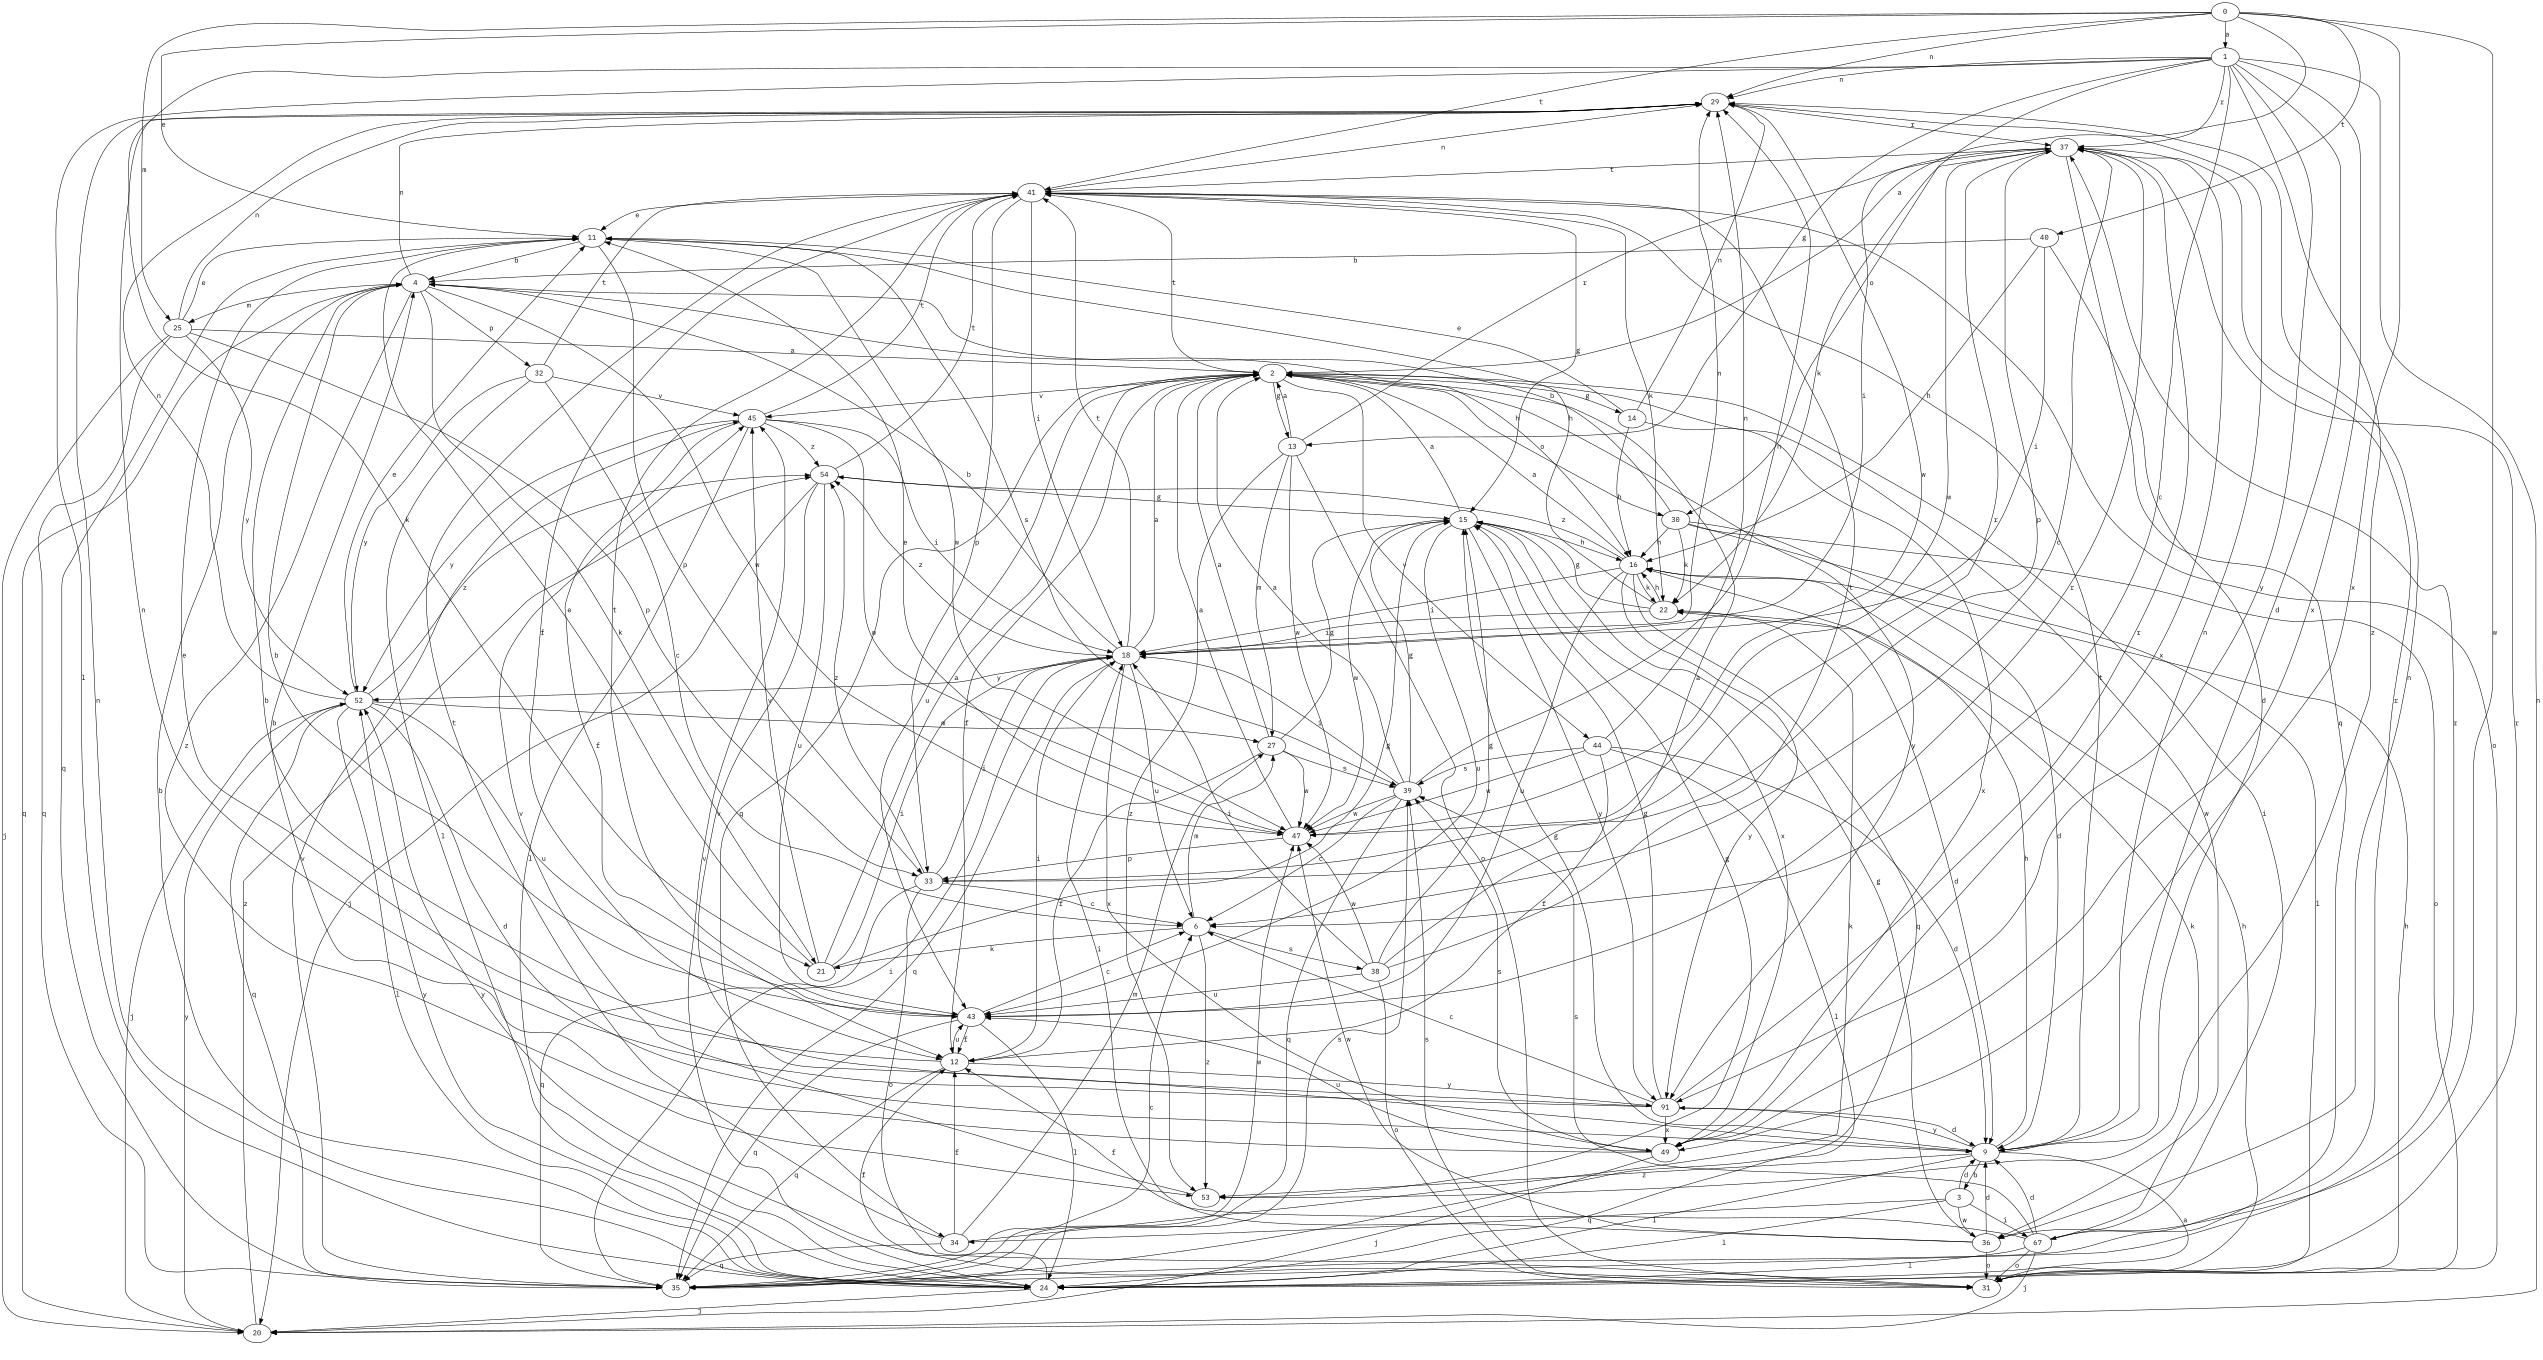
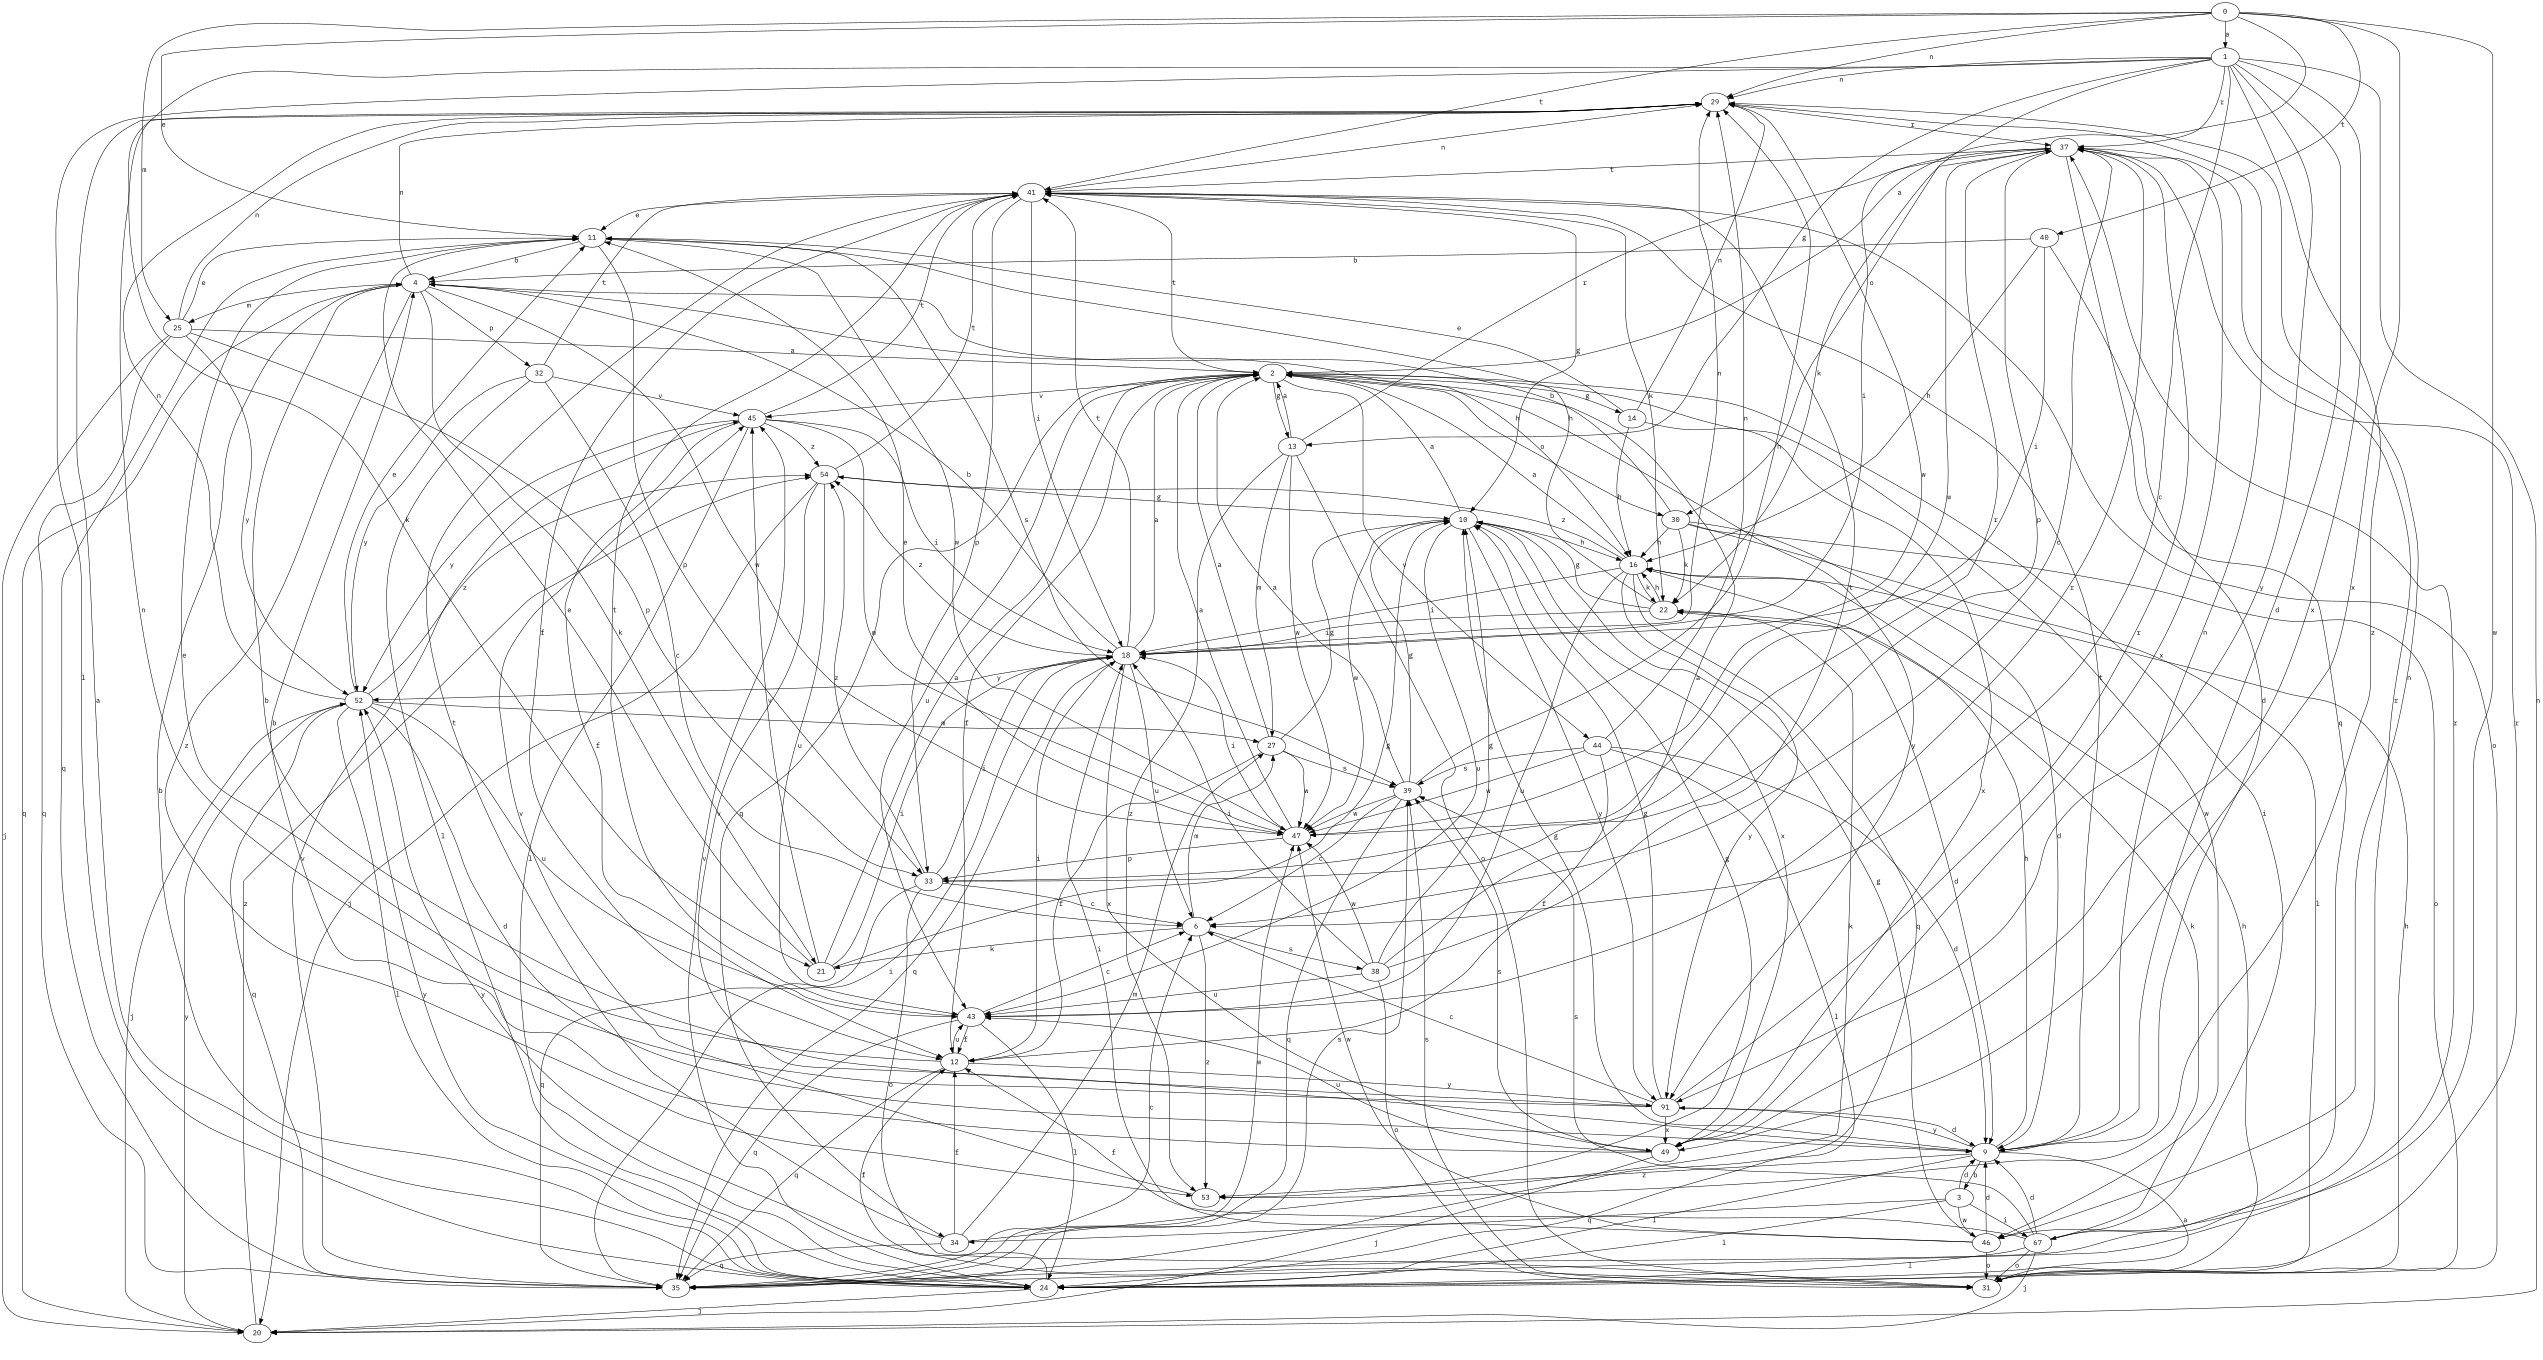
(1463, 520) -> (1463, 520)
(98, 701) -> (98, 701)
(1280, 701) -> (1224, 731)
(402, 798) -> none
(1986, 1243) -> (1986, 1243)
